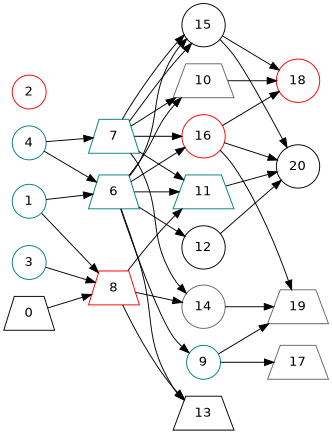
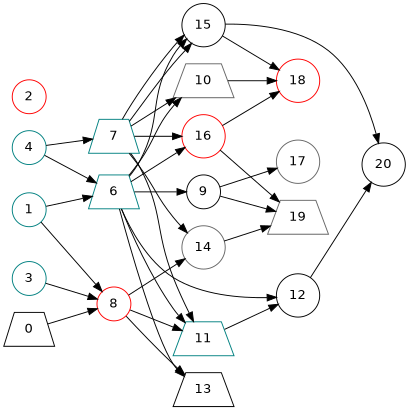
(246, 150) -> none
(249, 180) -> (247, 319)
(114, 288) -> (114, 304)
(204, 362) -> (204, 192)
(298, 362) -> (298, 162)
